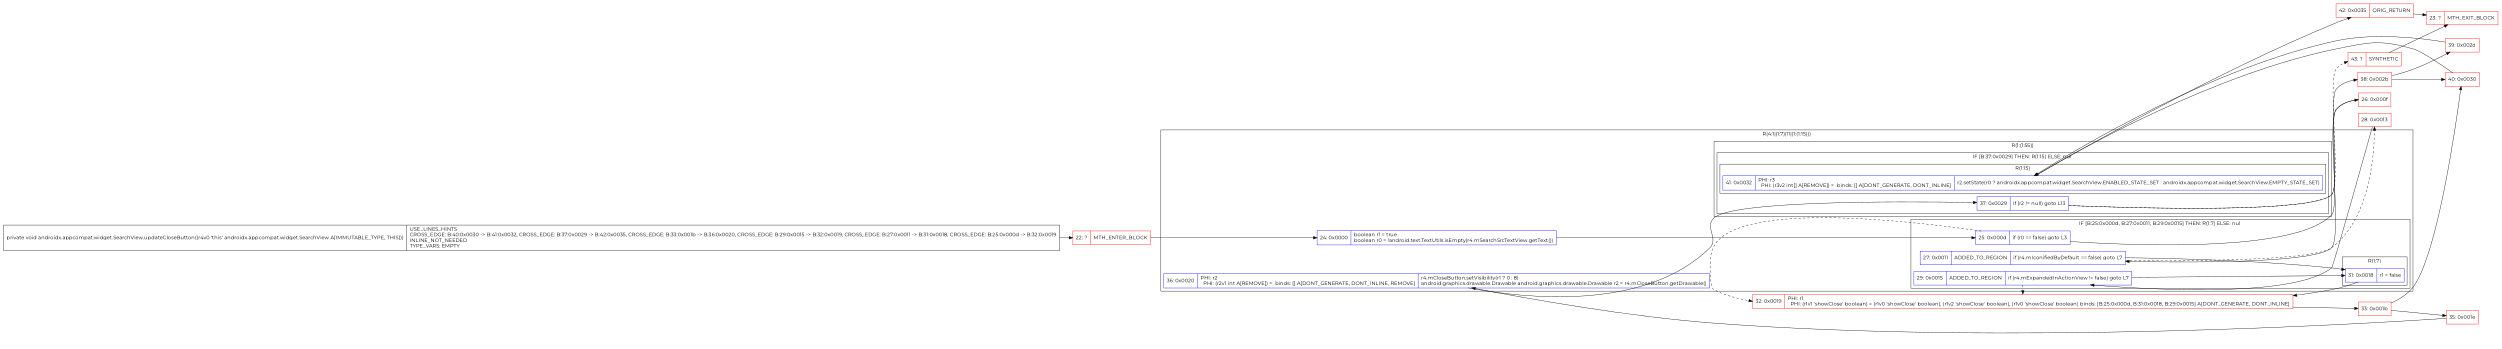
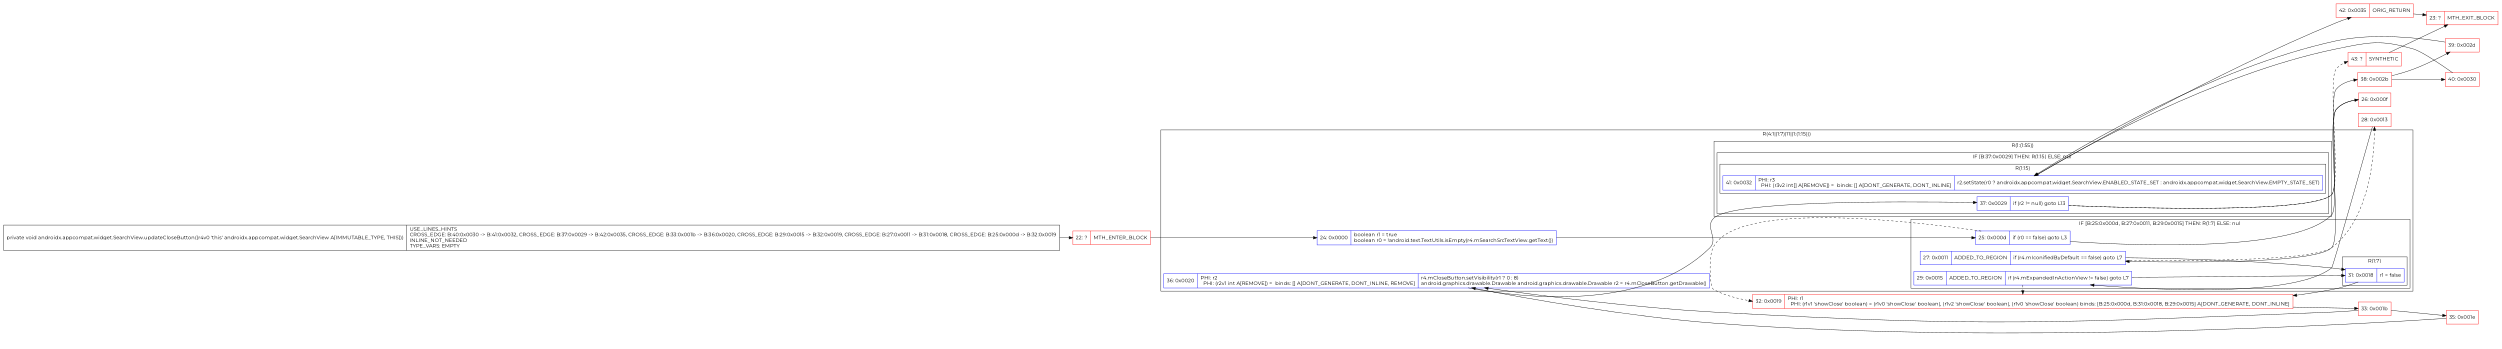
(2441, 204) -> (1923, 321)
